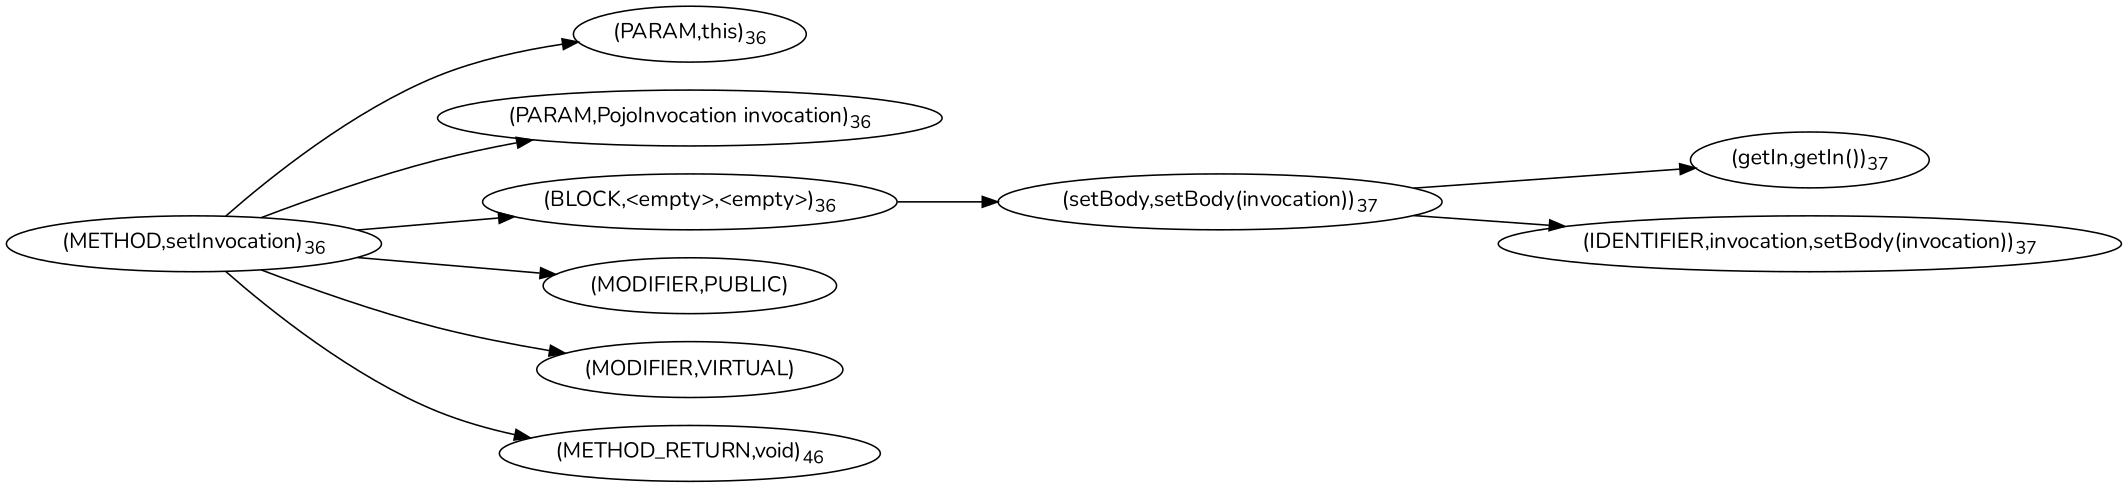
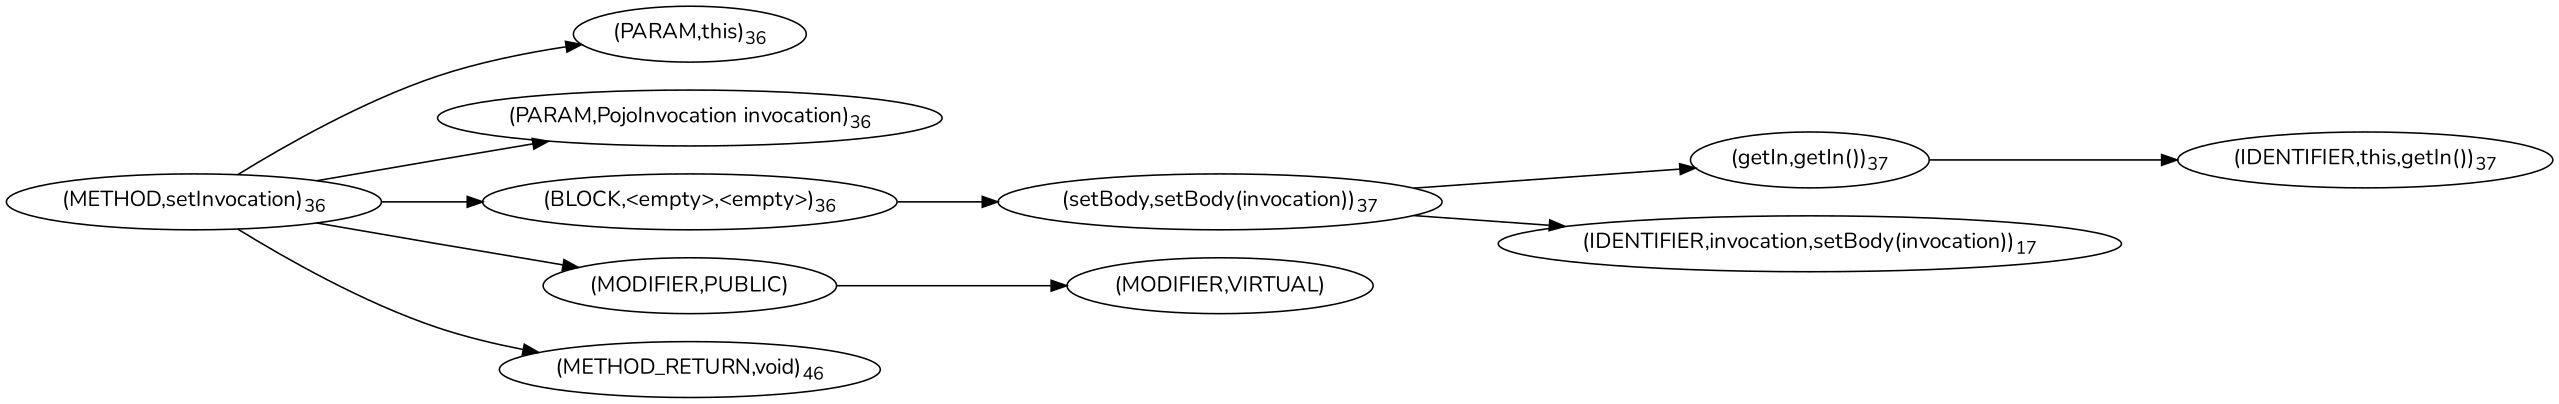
none -> (2365, 160)
(2026, 241) -> (2026, 241)
(403, 318) -> (944, 286)
